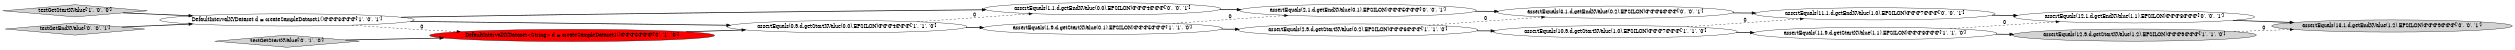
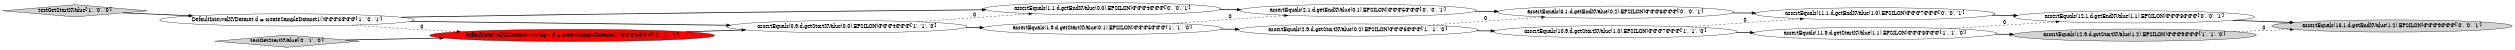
(75, 29) -> none
